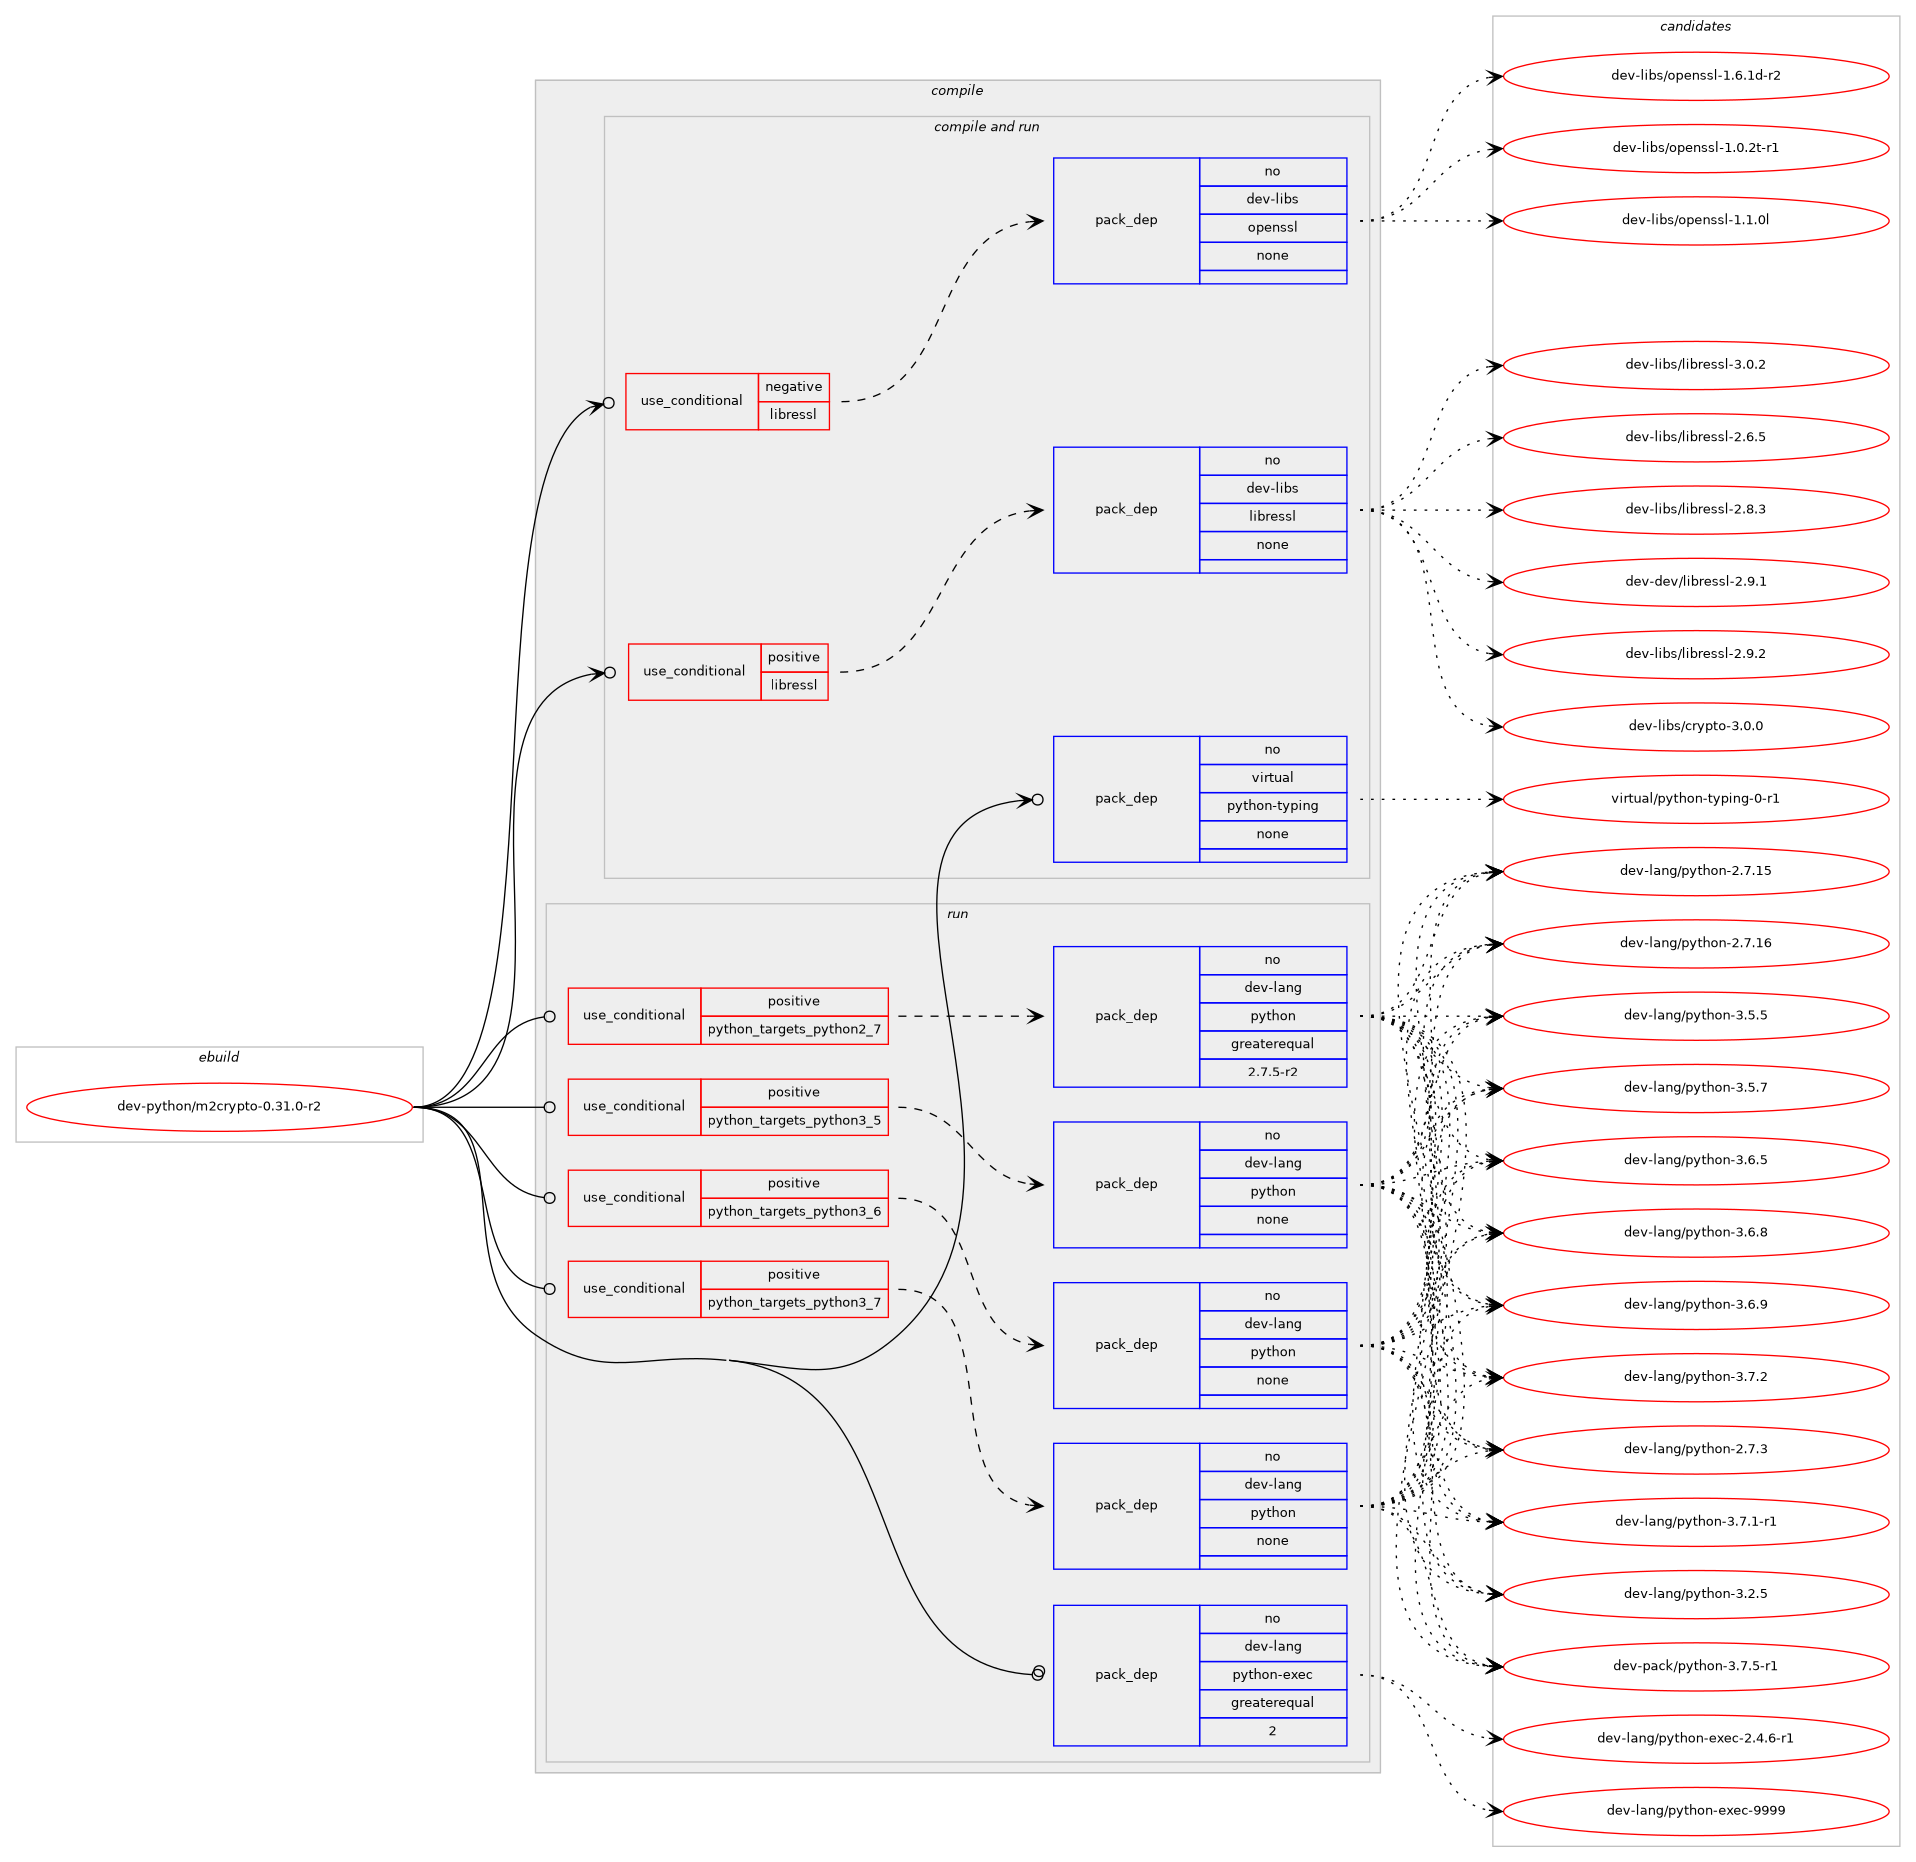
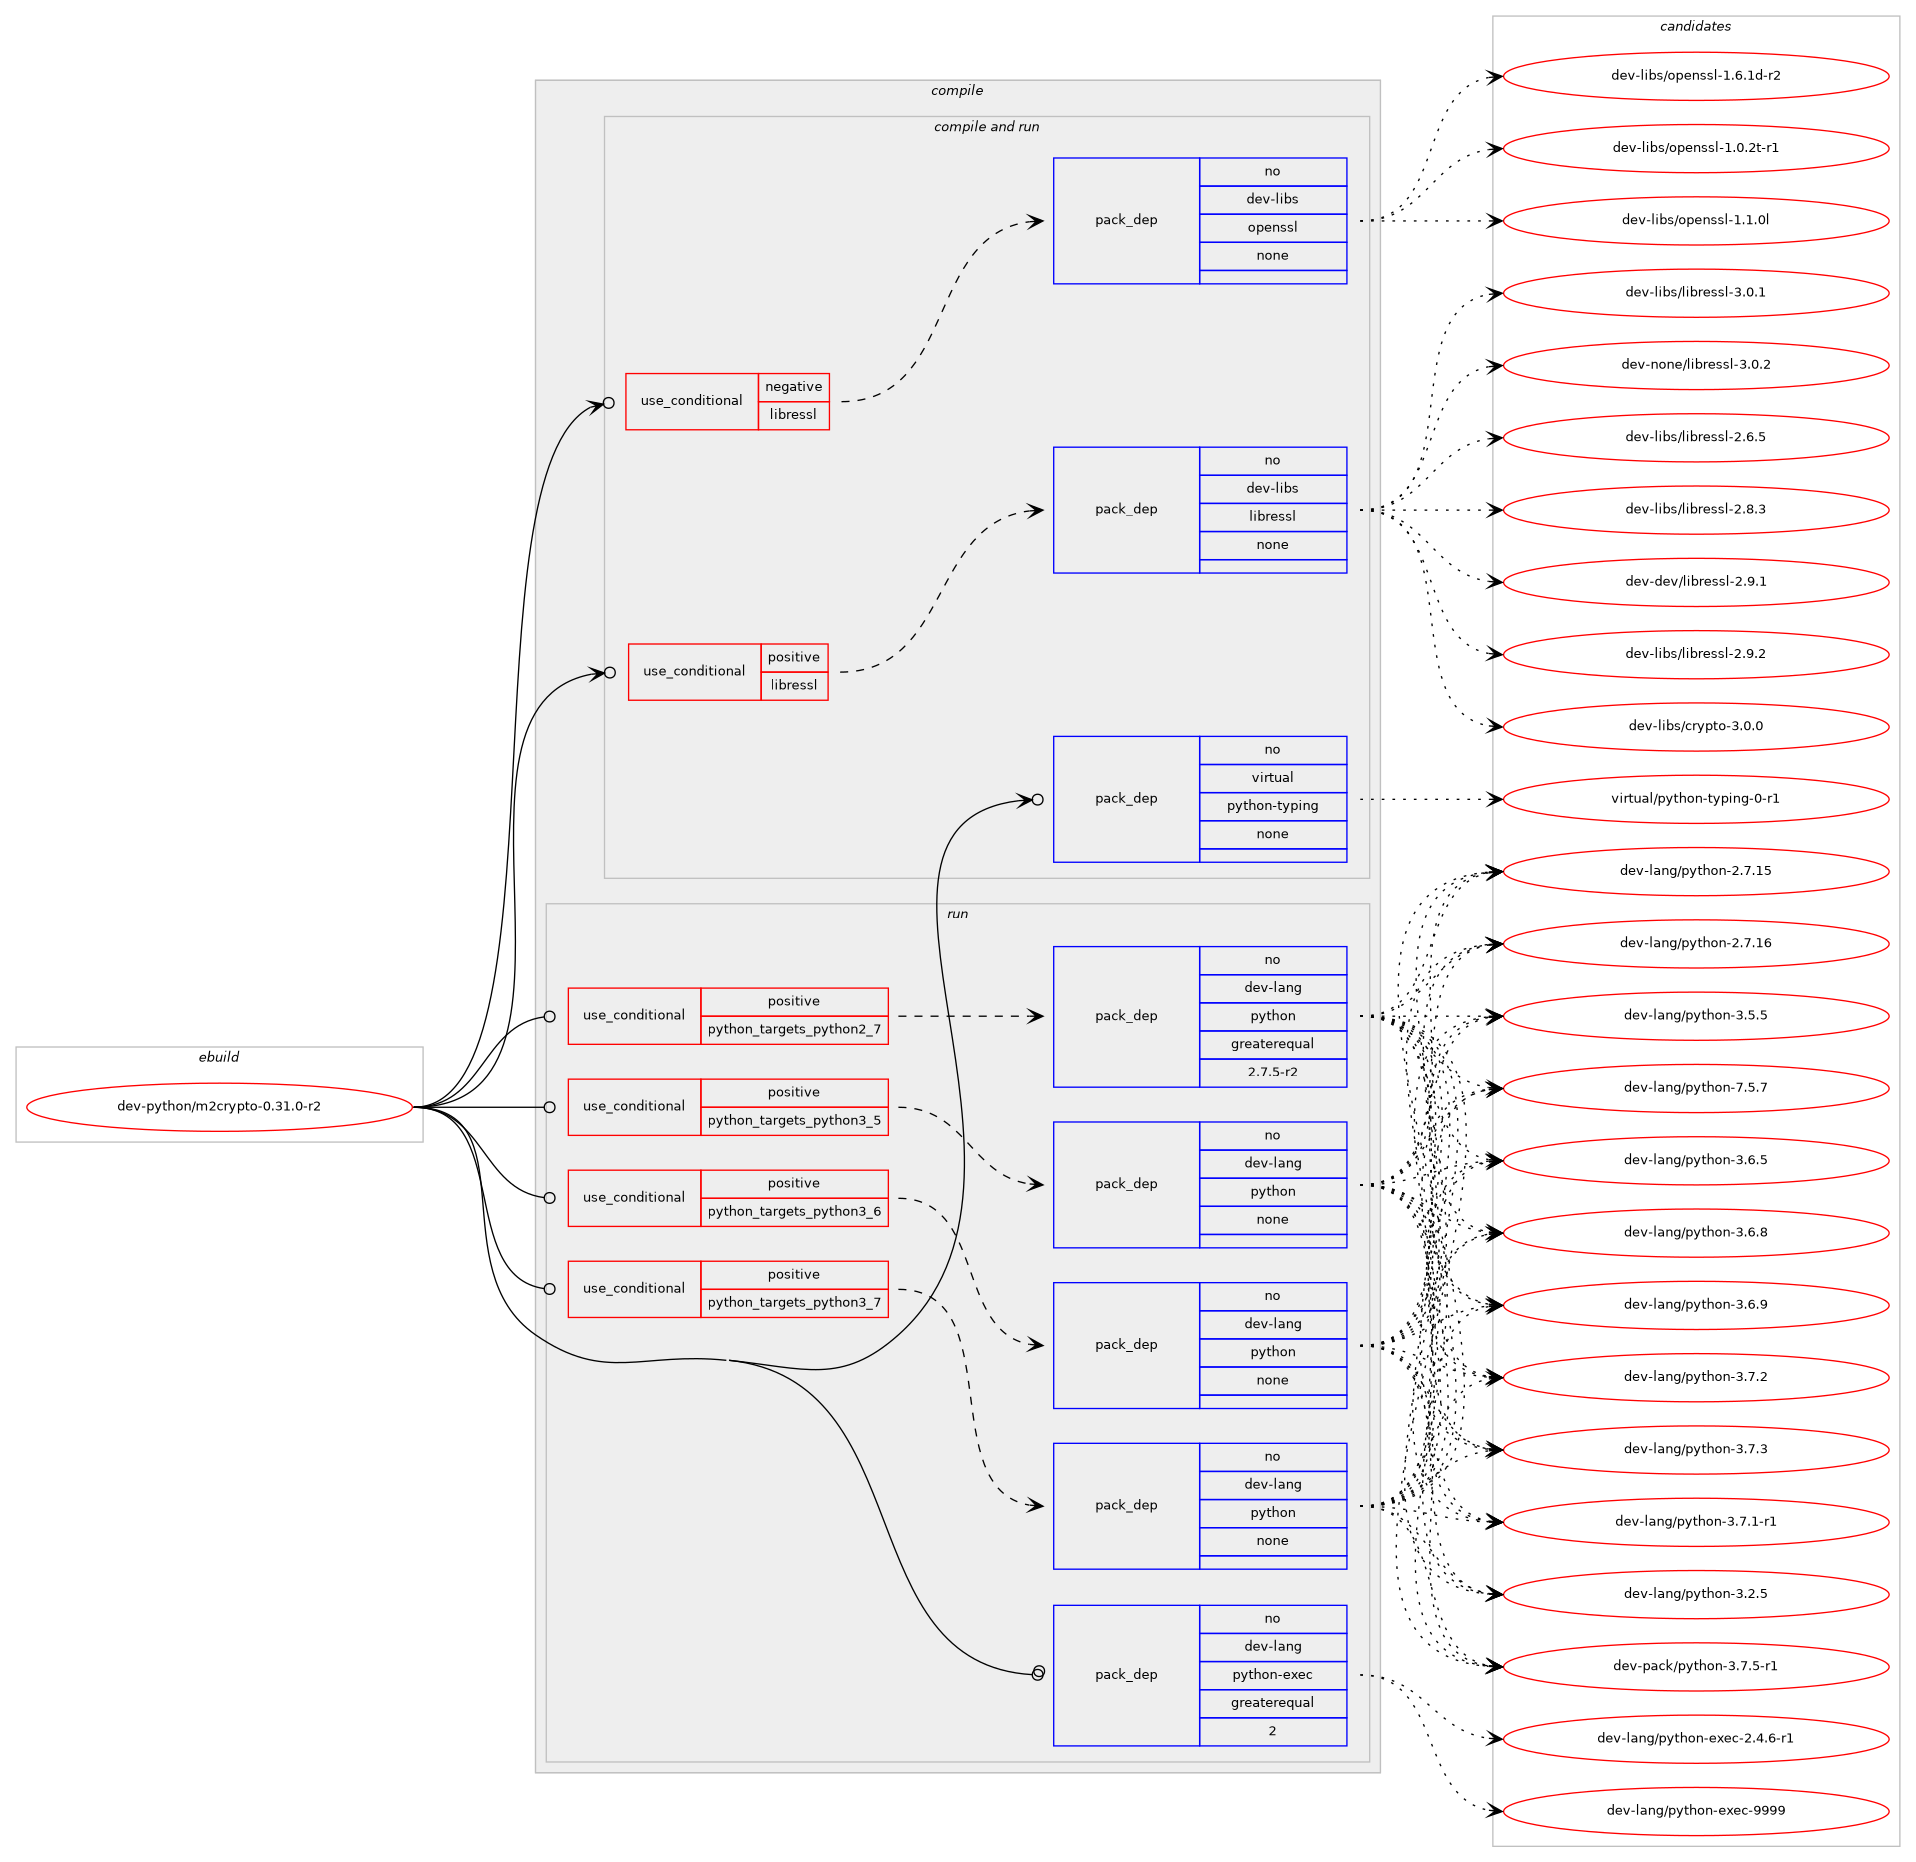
none -> (1696, 293)
(1696, 366) -> (1696, 366)
(1696, 1089) -> (1696, 1089)
(1696, 1450) -> (1696, 1450)
